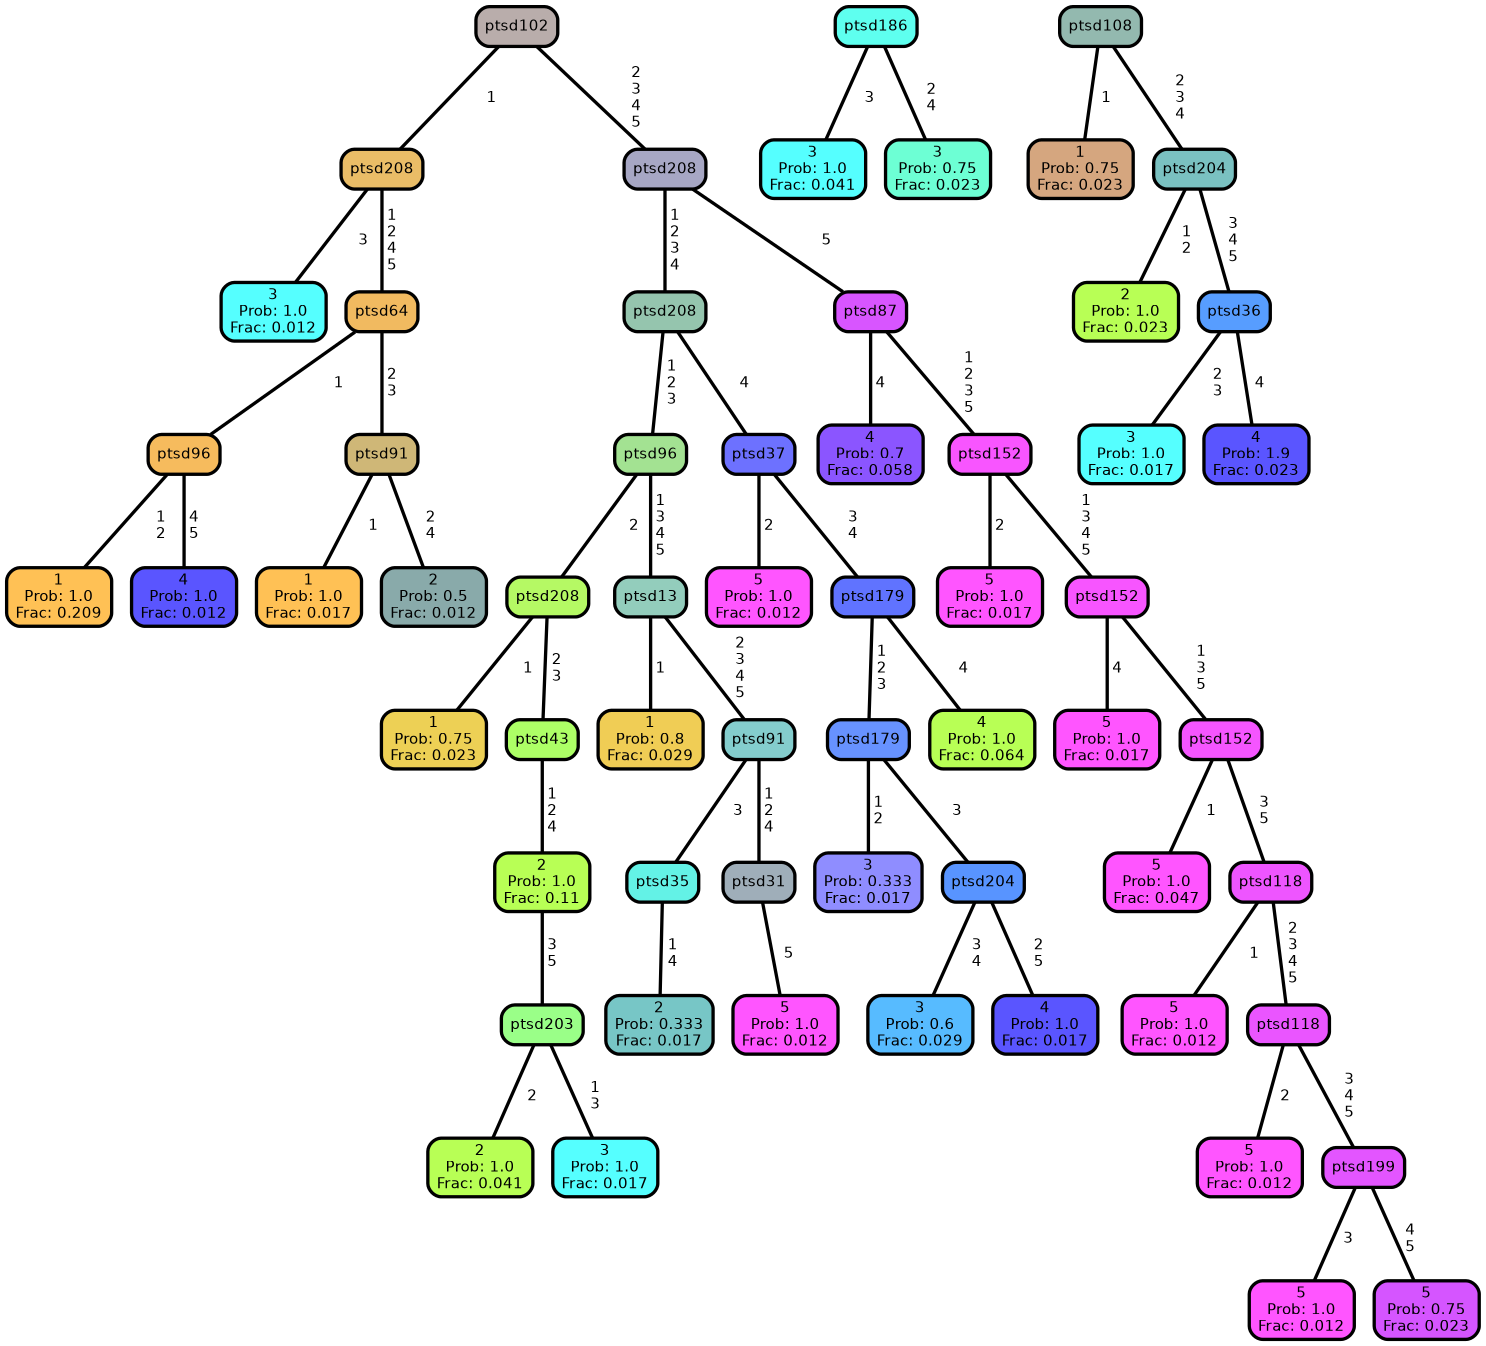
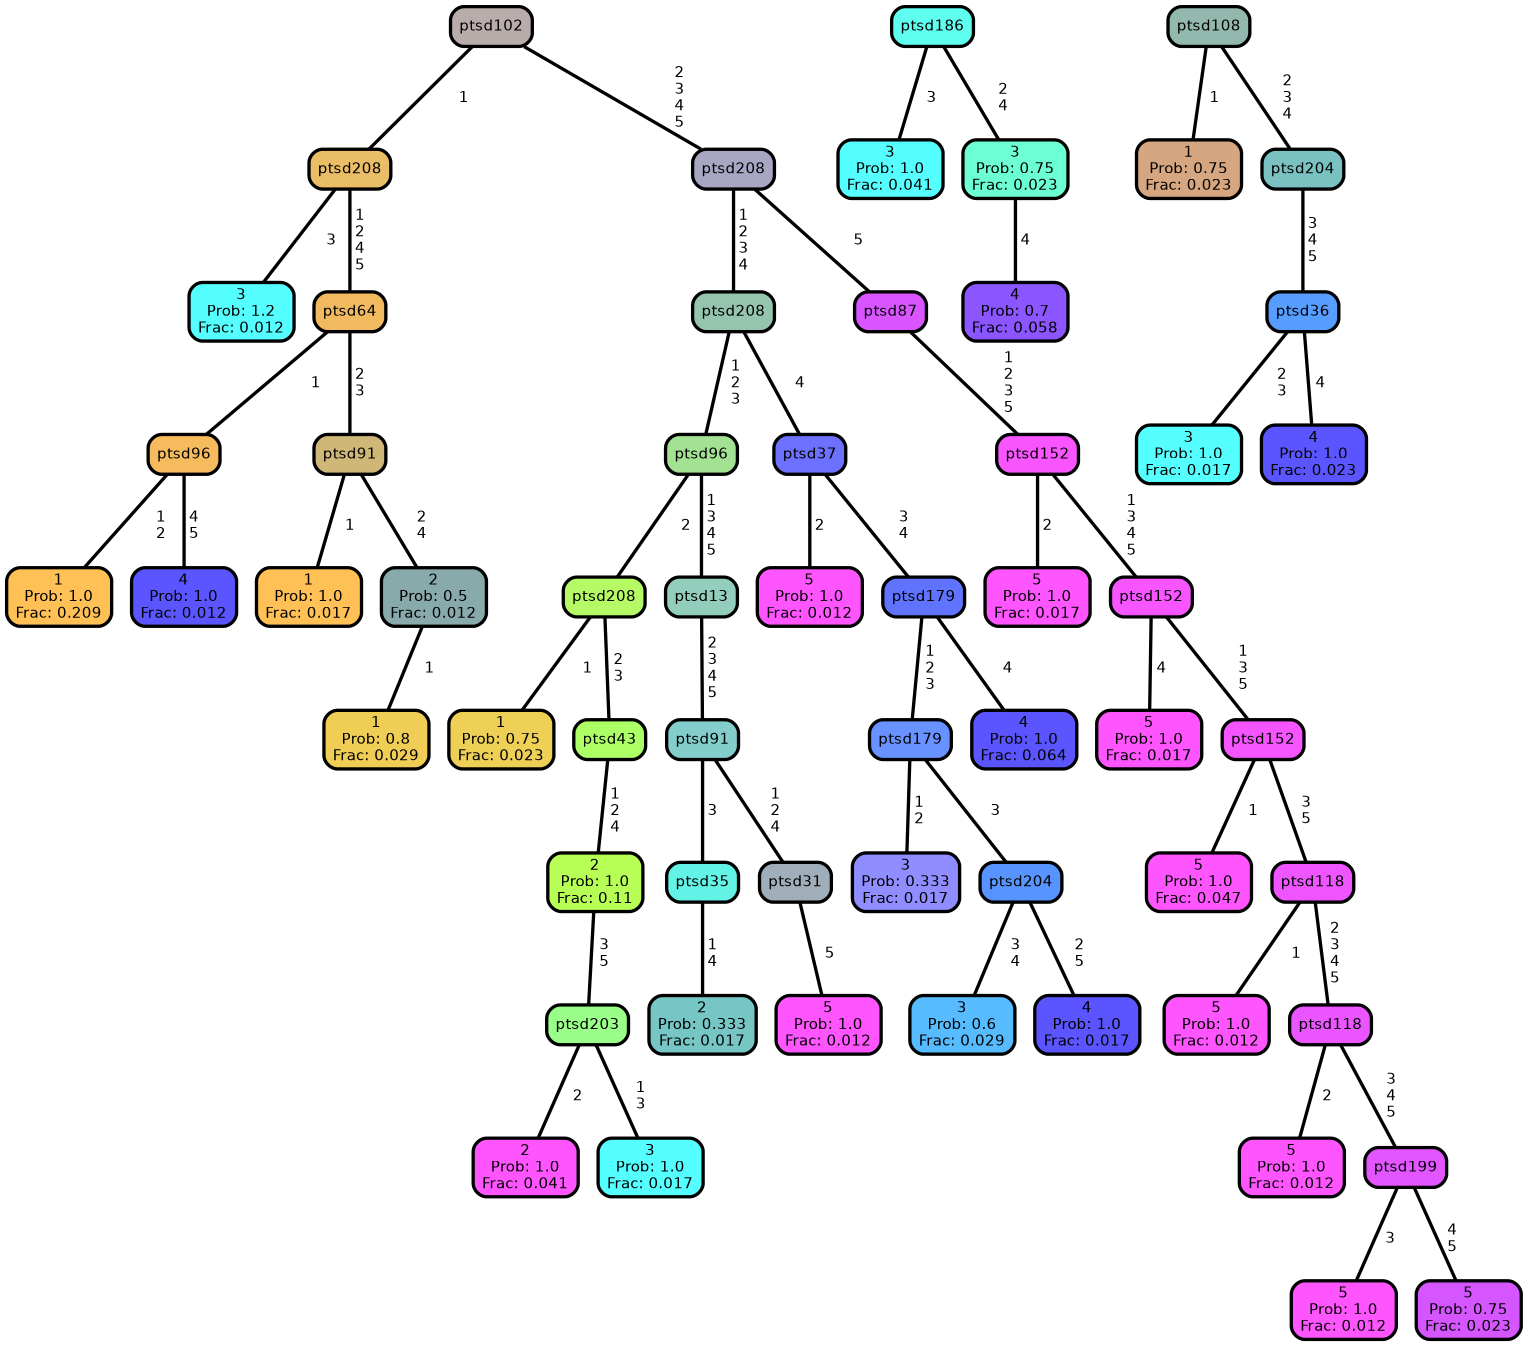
(274, 312) -> (242, 312)
(1126, 312) -> none
(871, 378) -> (1015, 240)
(1256, 454) -> (1314, 454)
(651, 664) -> (405, 668)
(982, 740) -> (1024, 740)
(480, 1167) -> (526, 1167)
